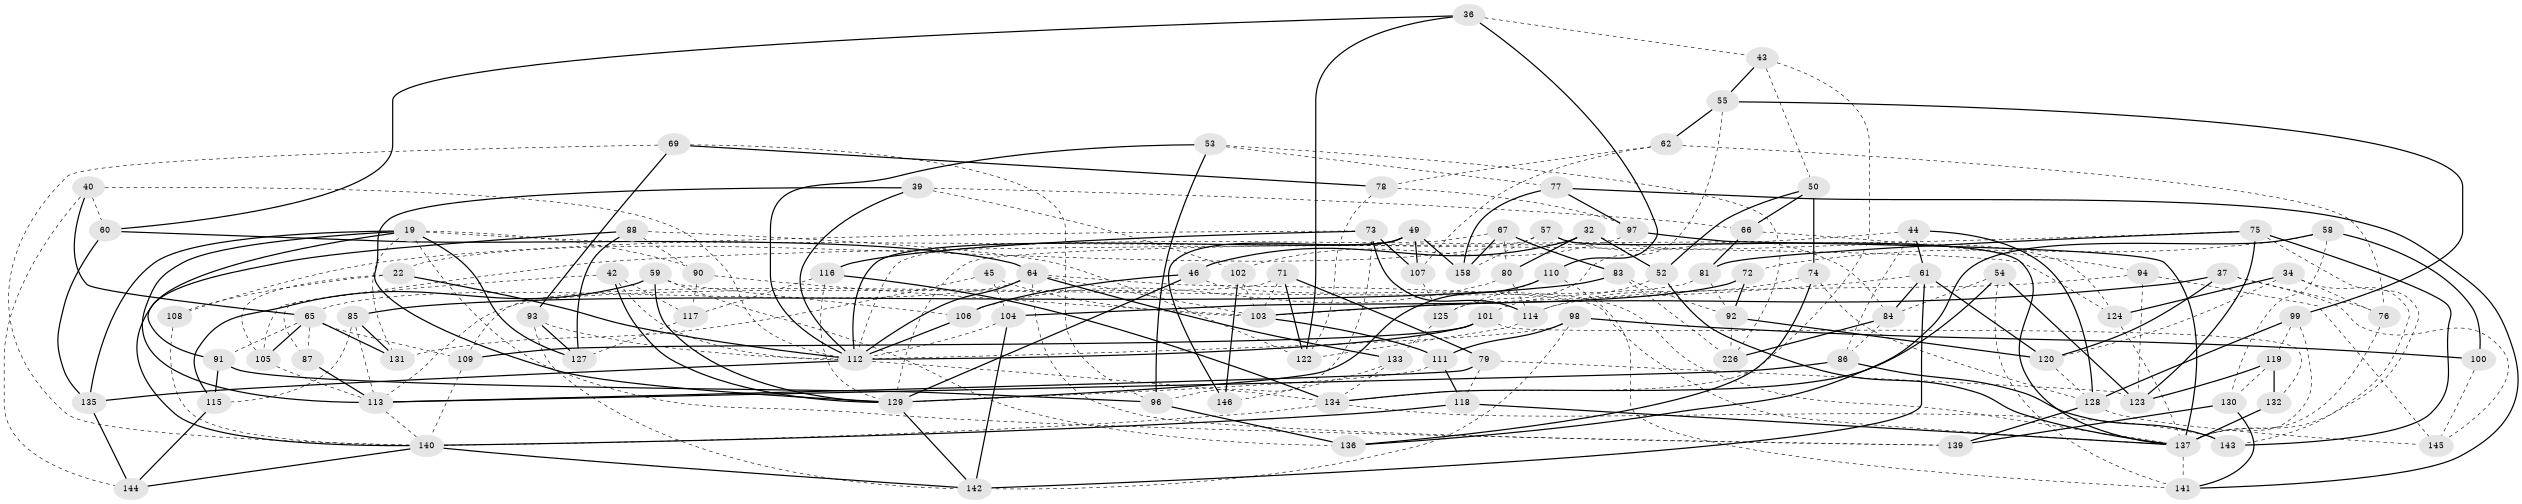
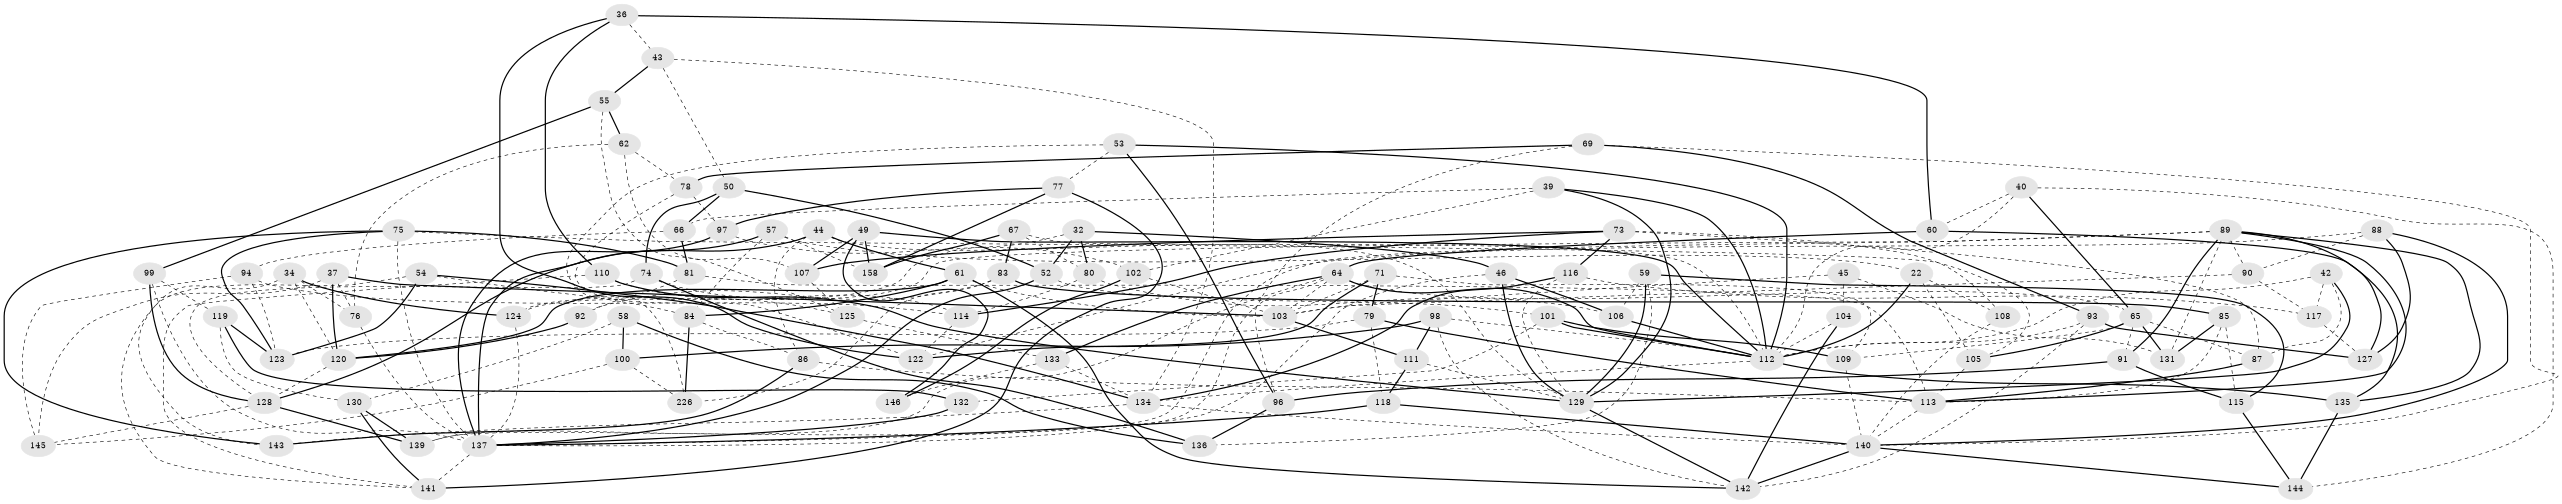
(410, 230) -> (2226, 230)
(1748, 274) -> none
(1731, 335) -> (654, 381)
(1335, 362) -> (1966, 255)
(1397, 380) -> (1283, 387)
